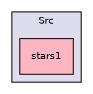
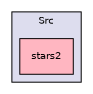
(47, 56) -> (47, 56)
